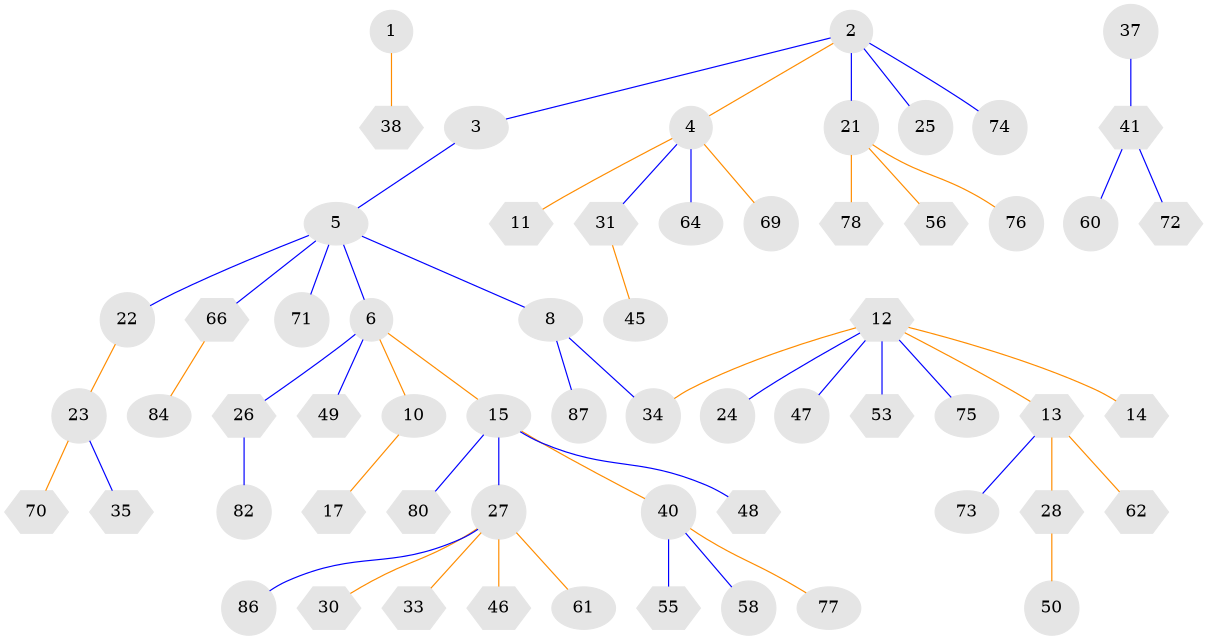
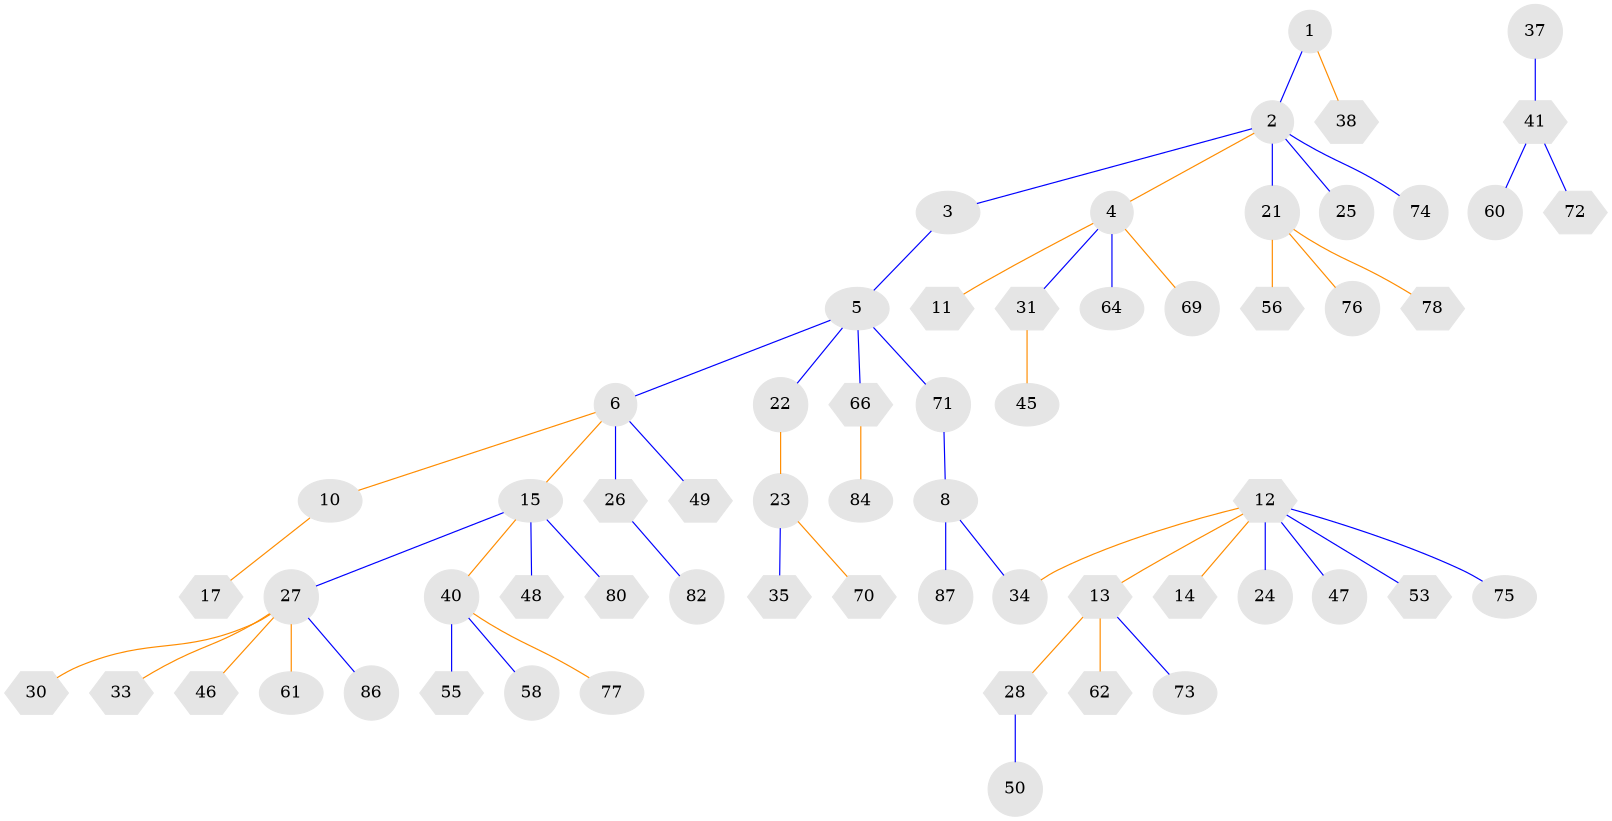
none -> (1291, 77)
(443, 272) -> (945, 456)
(1052, 557) -> (1015, 738)
